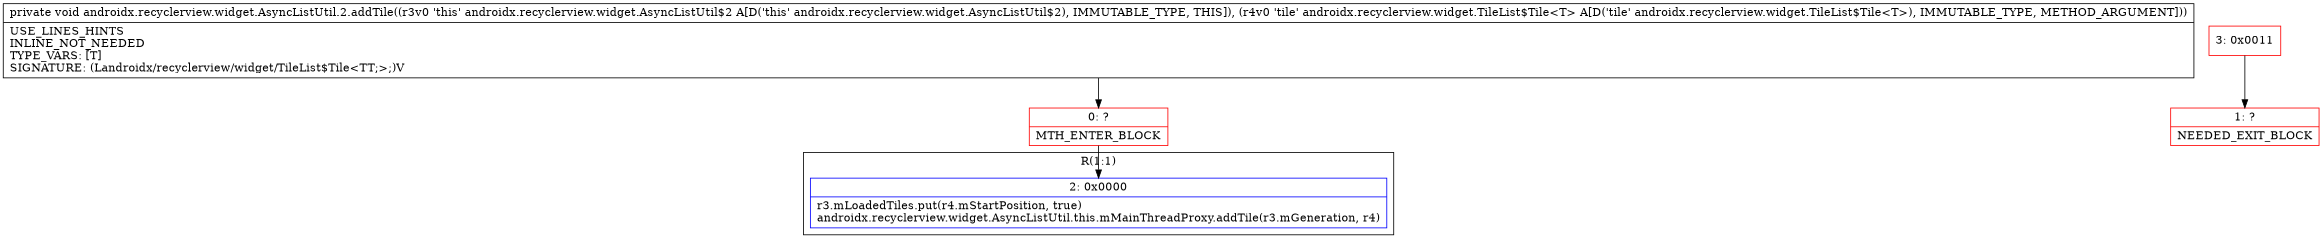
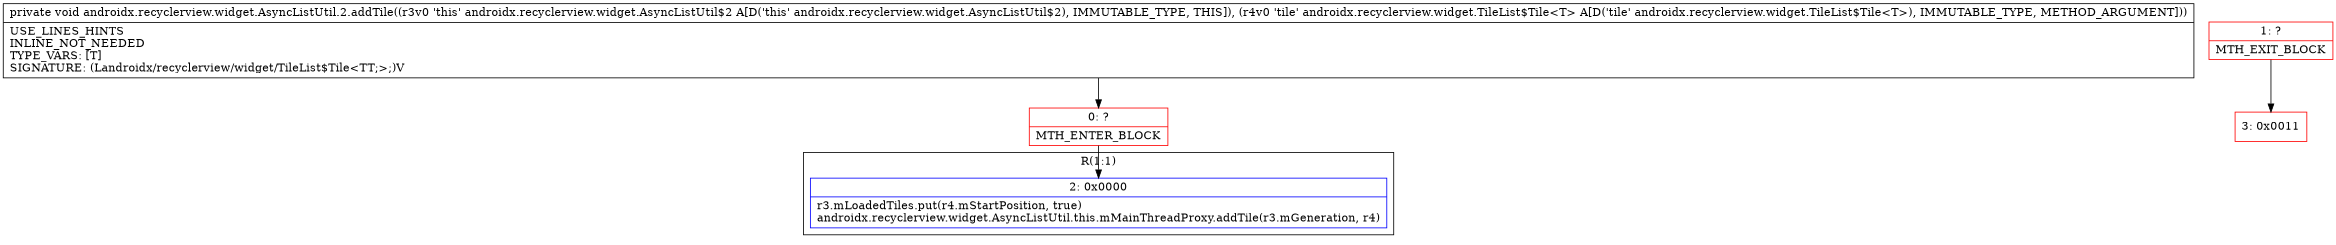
(2245, 78) -> (2271, 82)
(2245, 136) -> (2271, 50)
